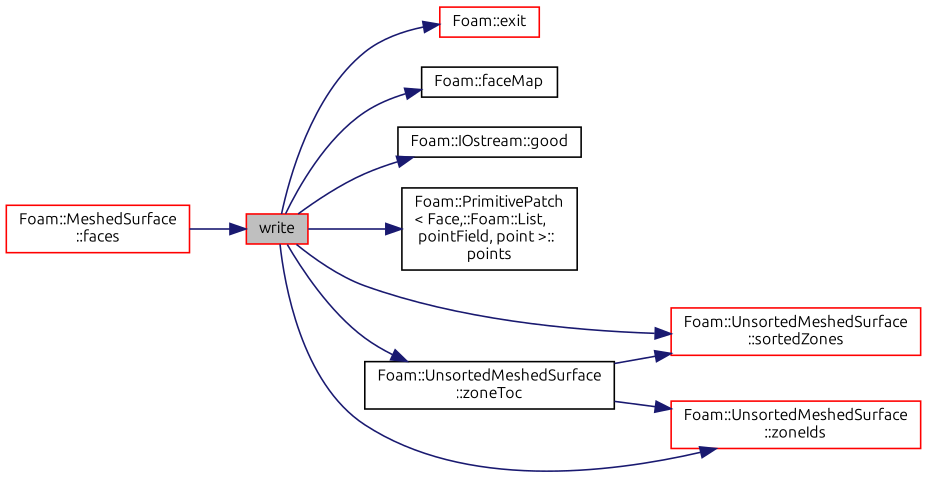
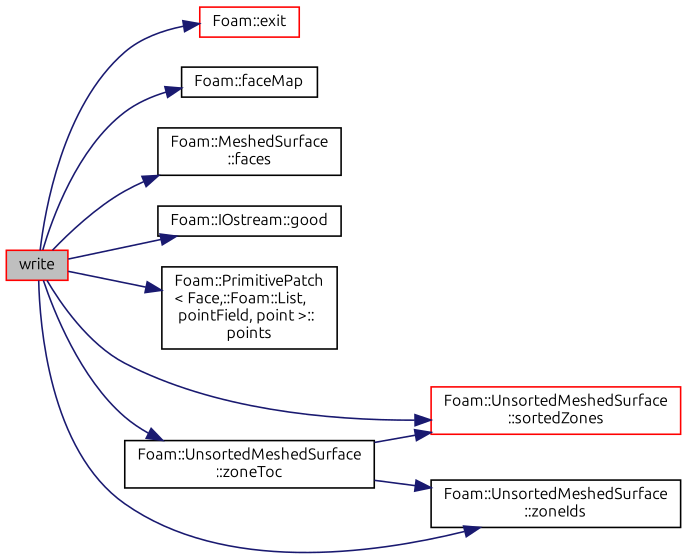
(98, 229) -> (250, 152)
(210, 229) -> (95, 211)
(796, 425) -> (556, 504)
